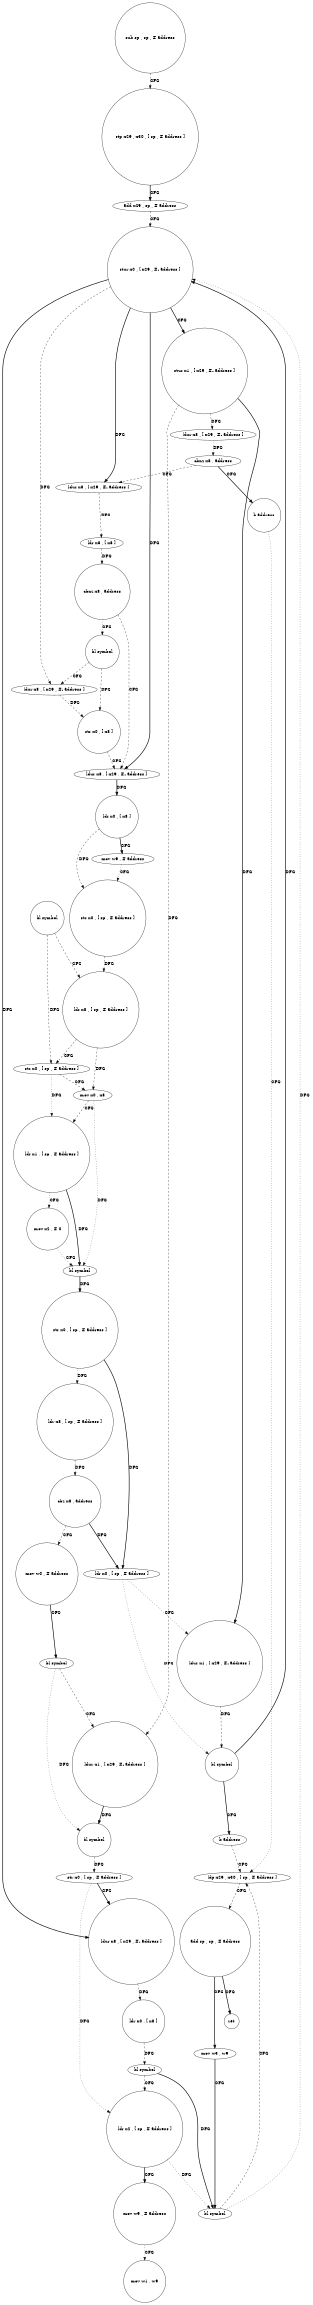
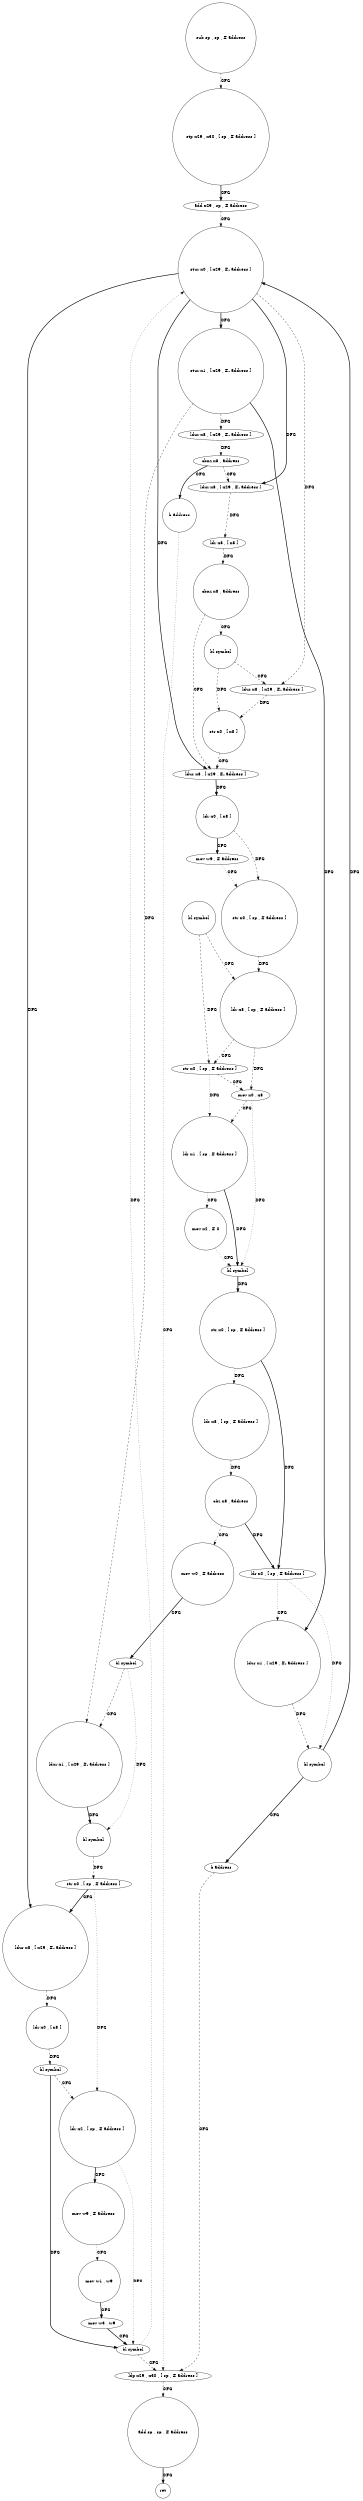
(214, 2011) -> (101, 2309)
